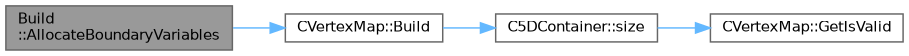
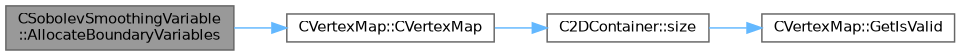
(119, 28) -> (120, 28)
(364, 28) -> (391, 28)
(577, 28) -> (628, 28)
